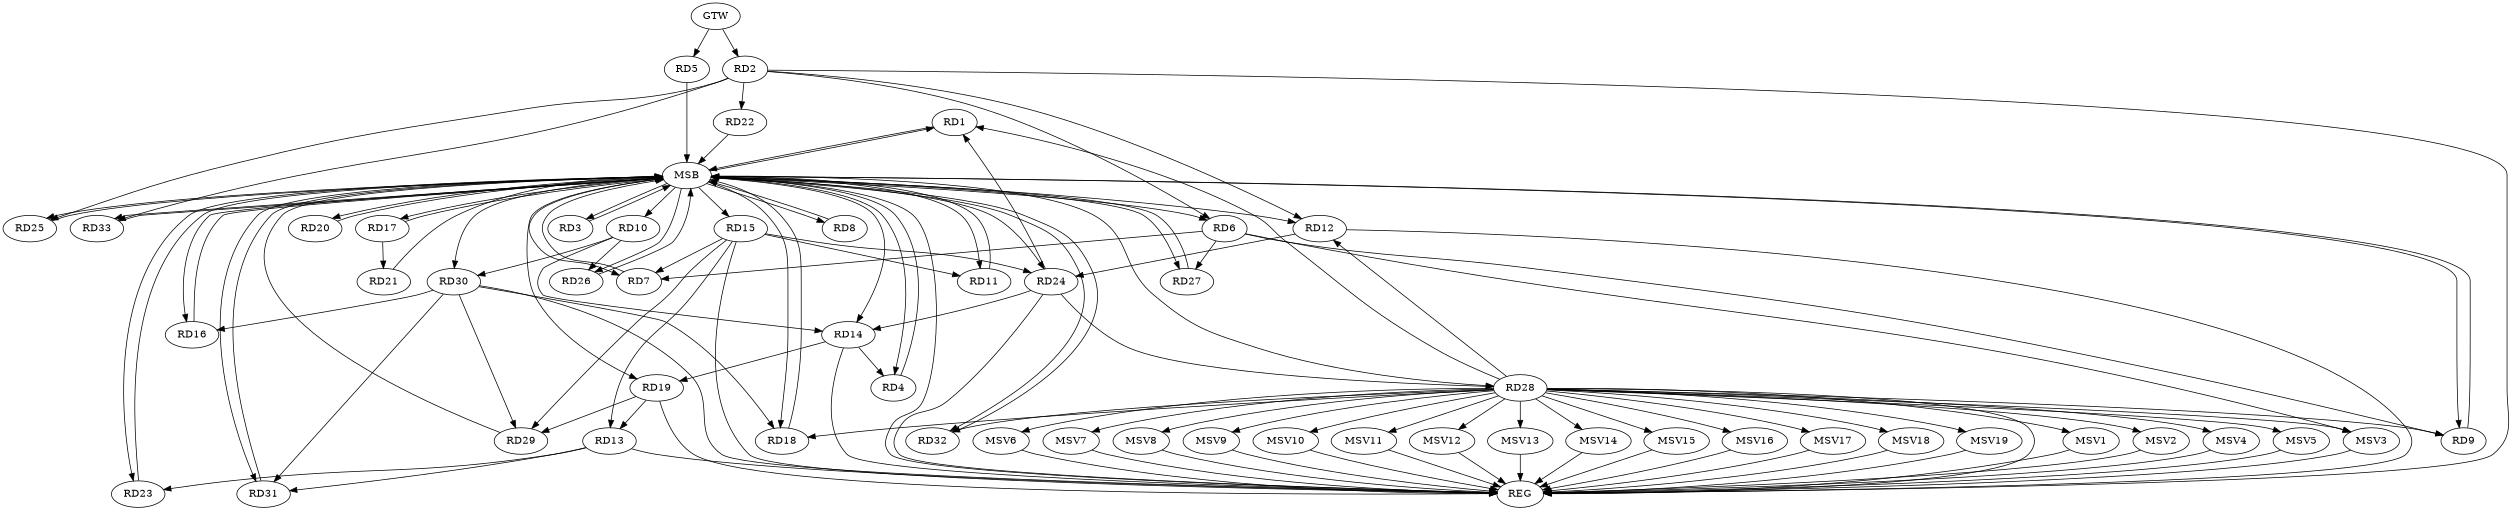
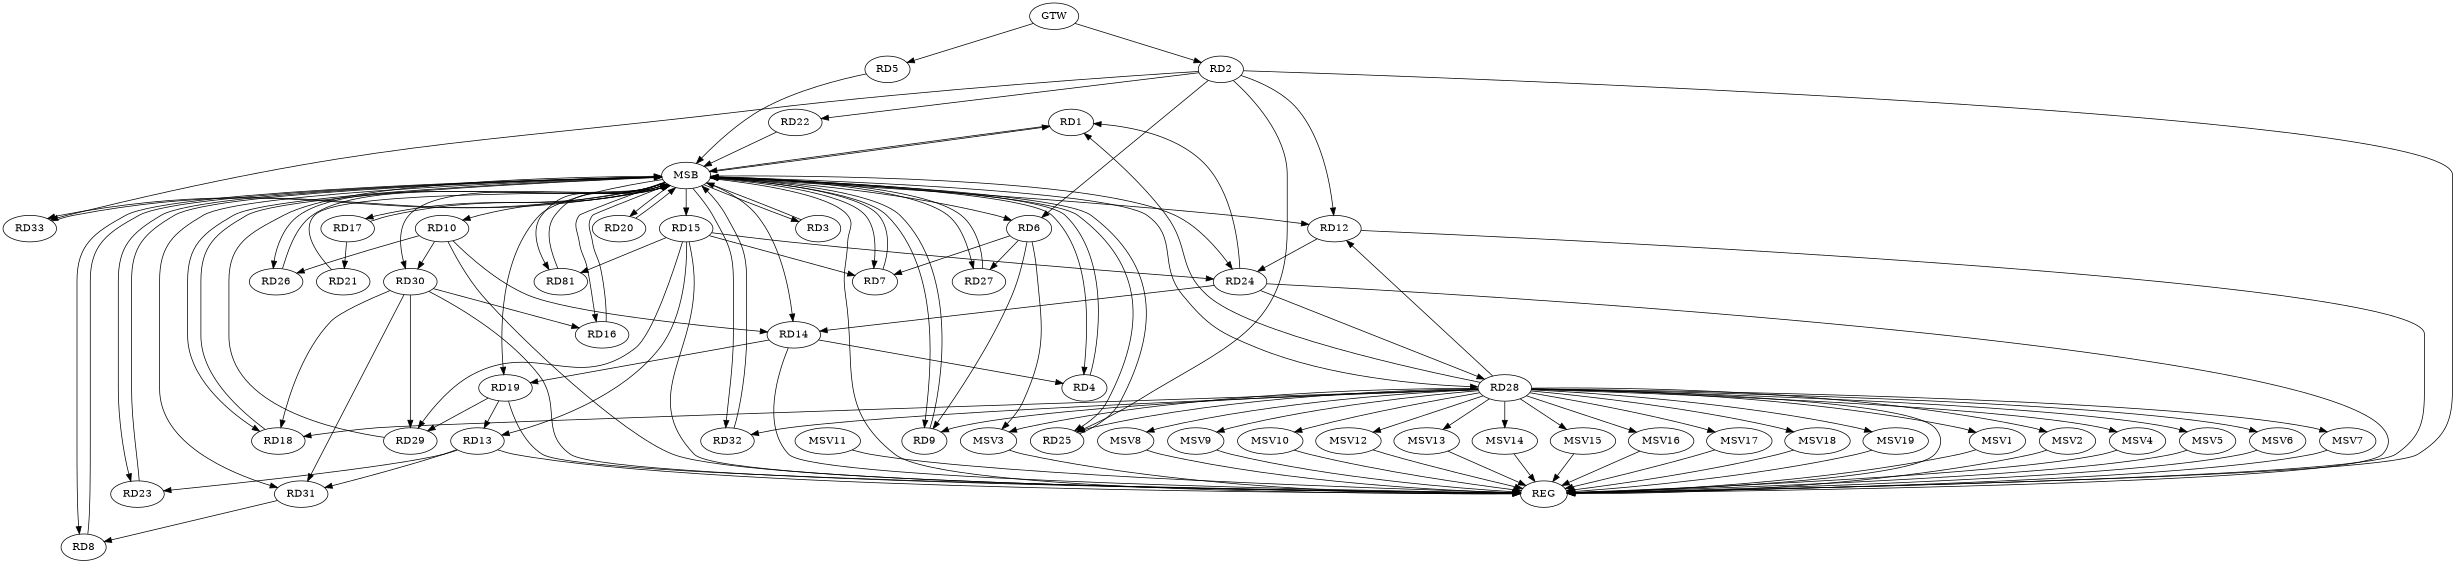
(276, 213) -> (194, 520)
(984, 282) -> (561, 282)
(1447, 413) -> (1231, 405)
none -> (677, 455)
